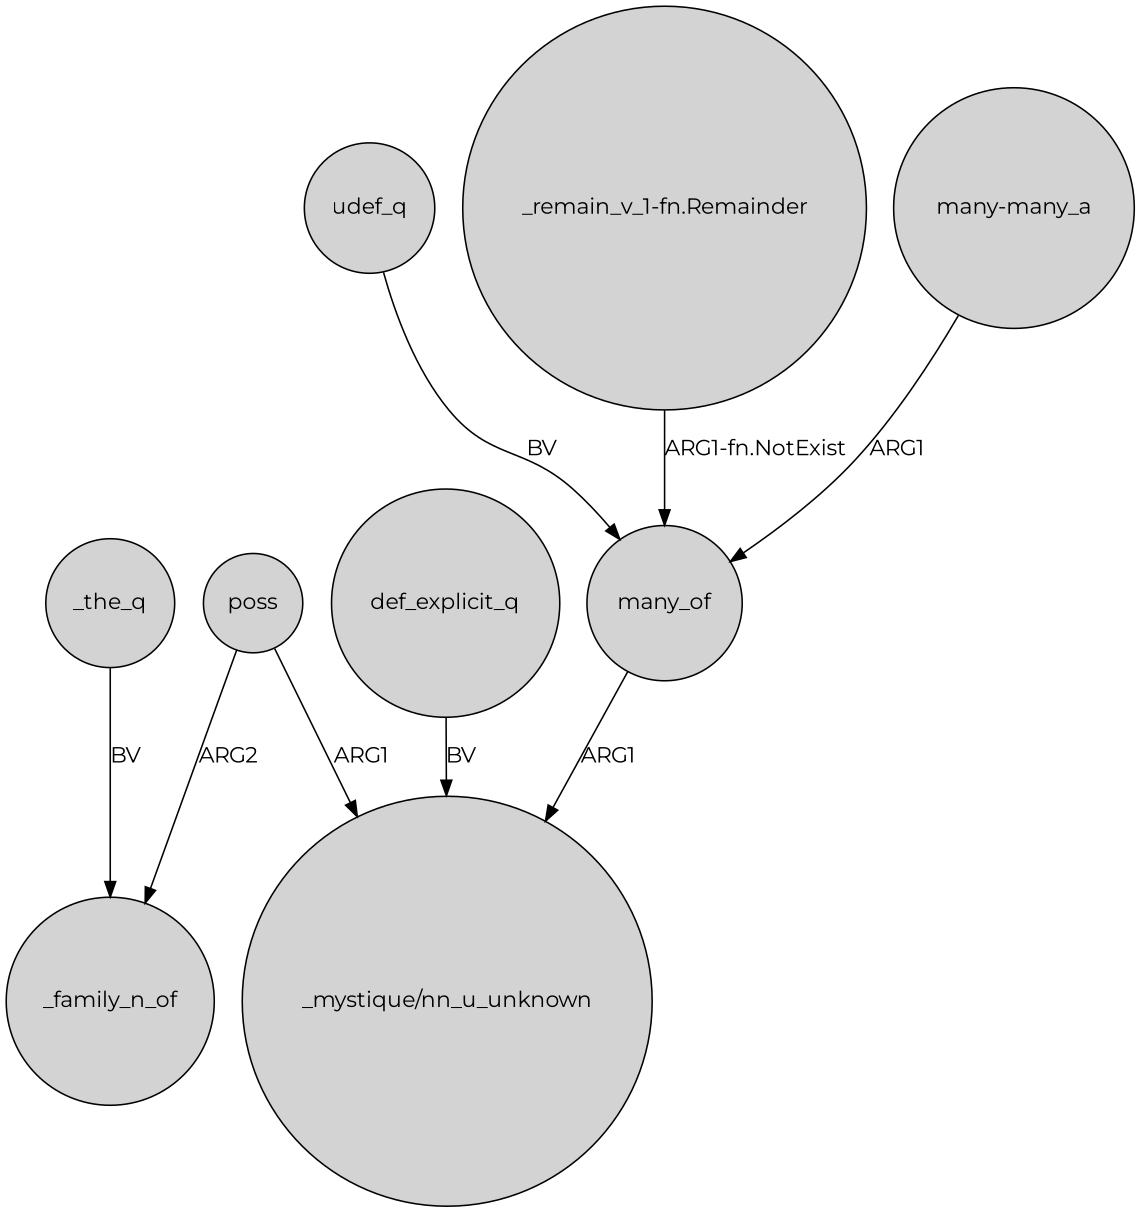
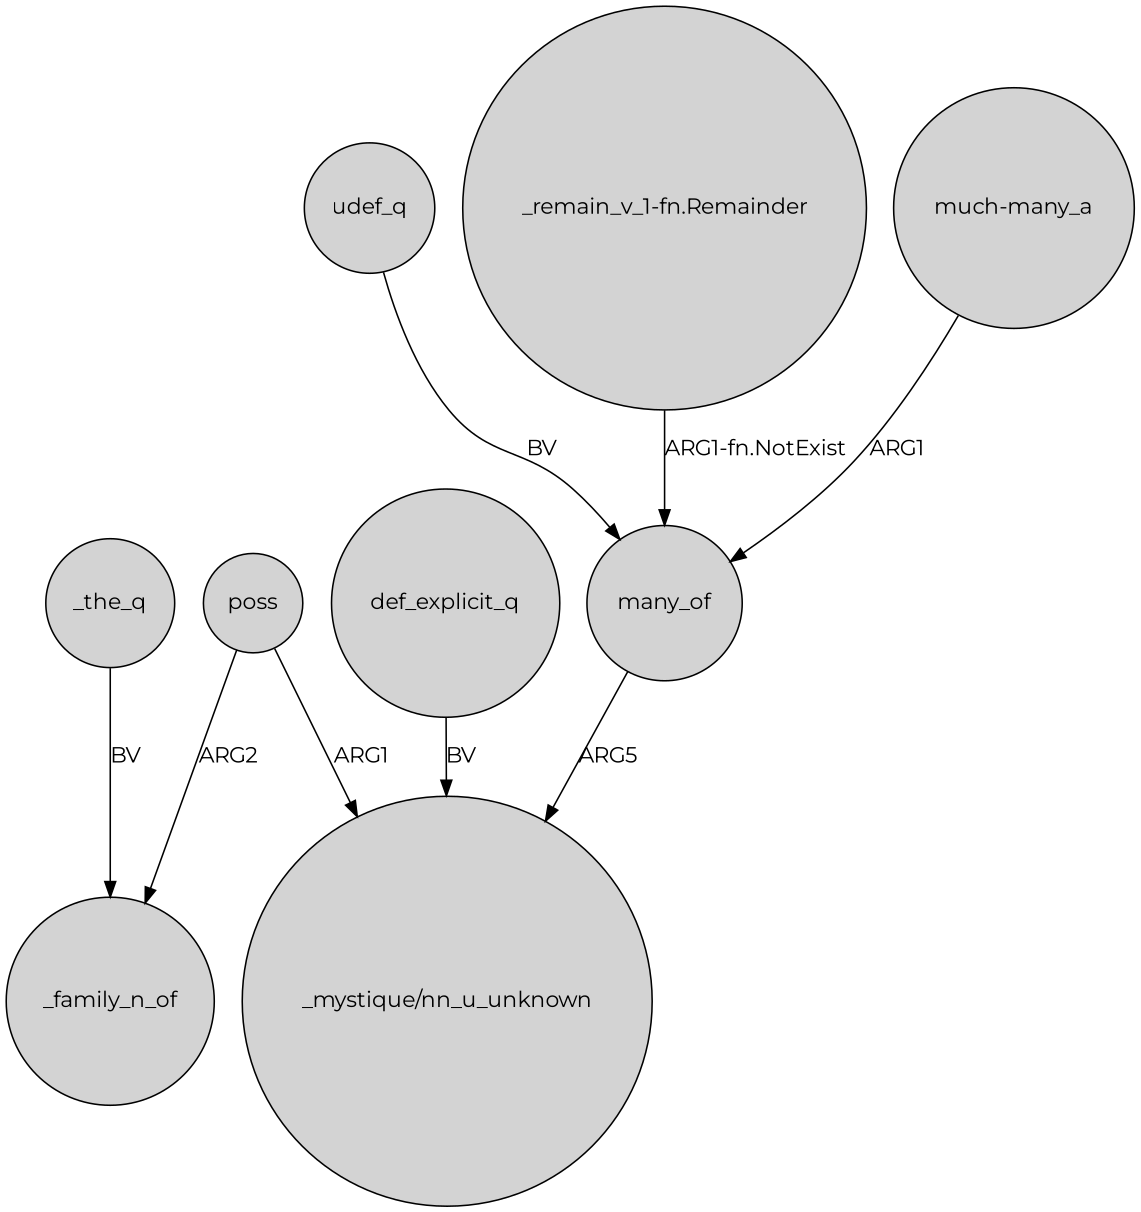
(1014, 208) -> (1014, 208)
(609, 757) -> (609, 757)
